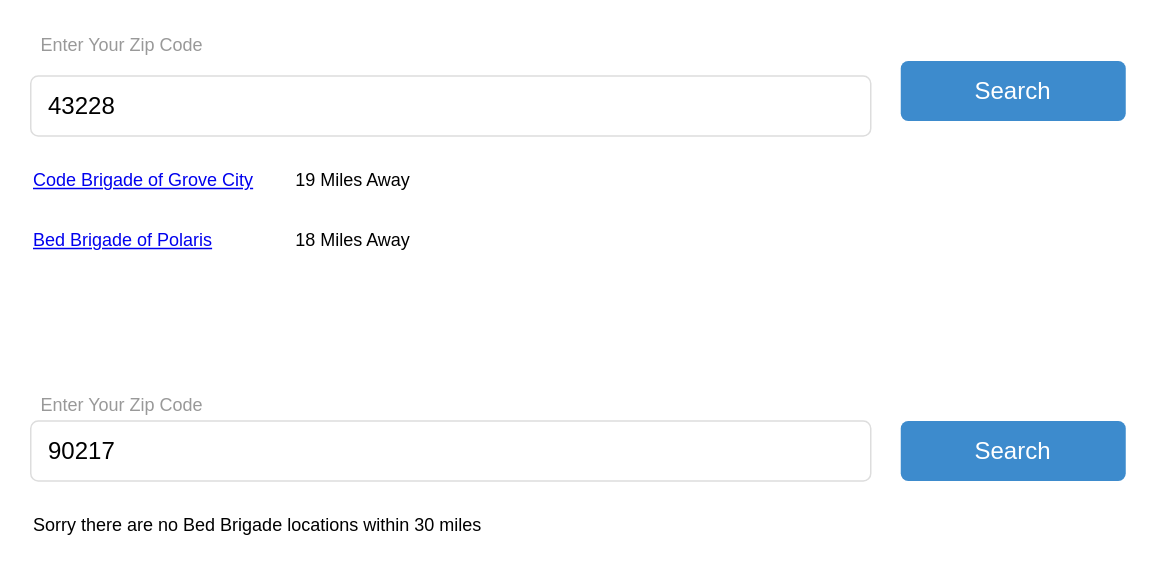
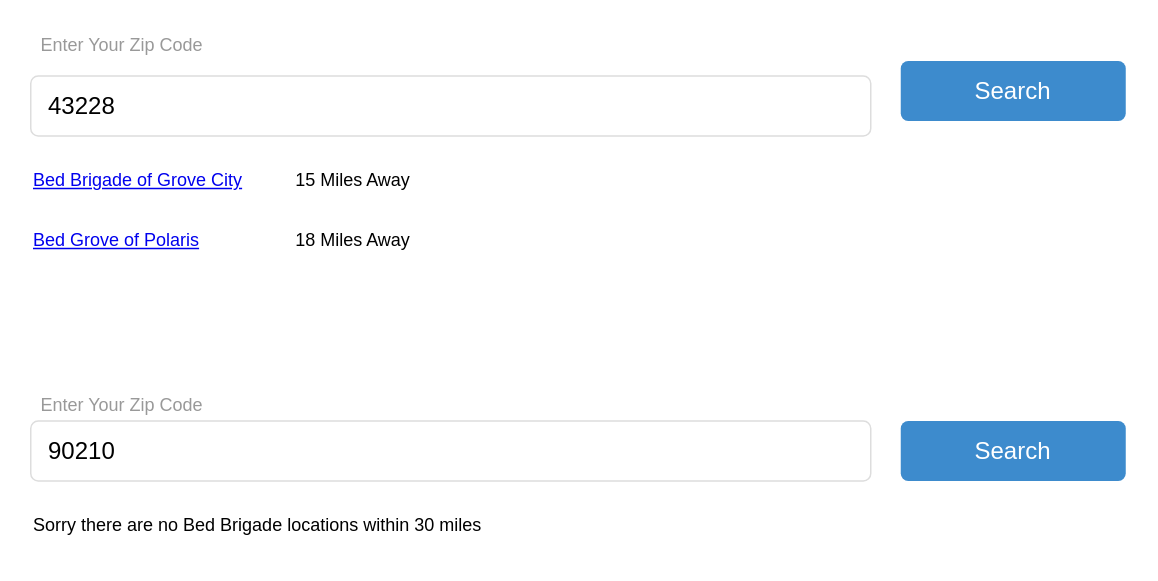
(151, 181) -> (146, 181)
(353, 181) -> (353, 181)
(131, 241) -> (123, 241)
(82, 451) -> (82, 451)
